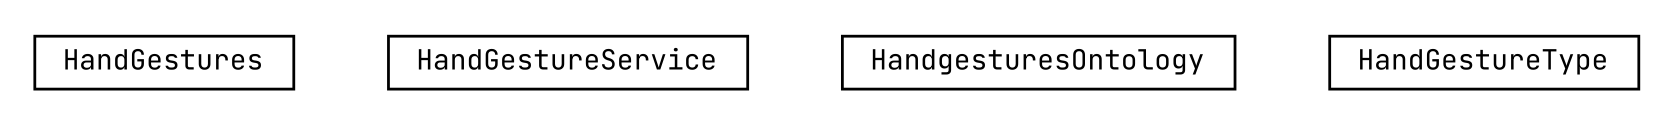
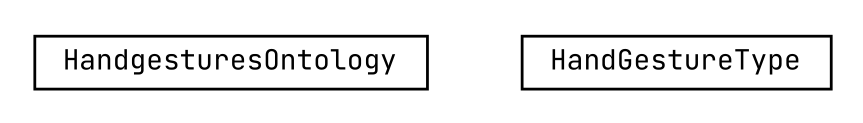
(163, 61) -> none
(567, 61) -> none
